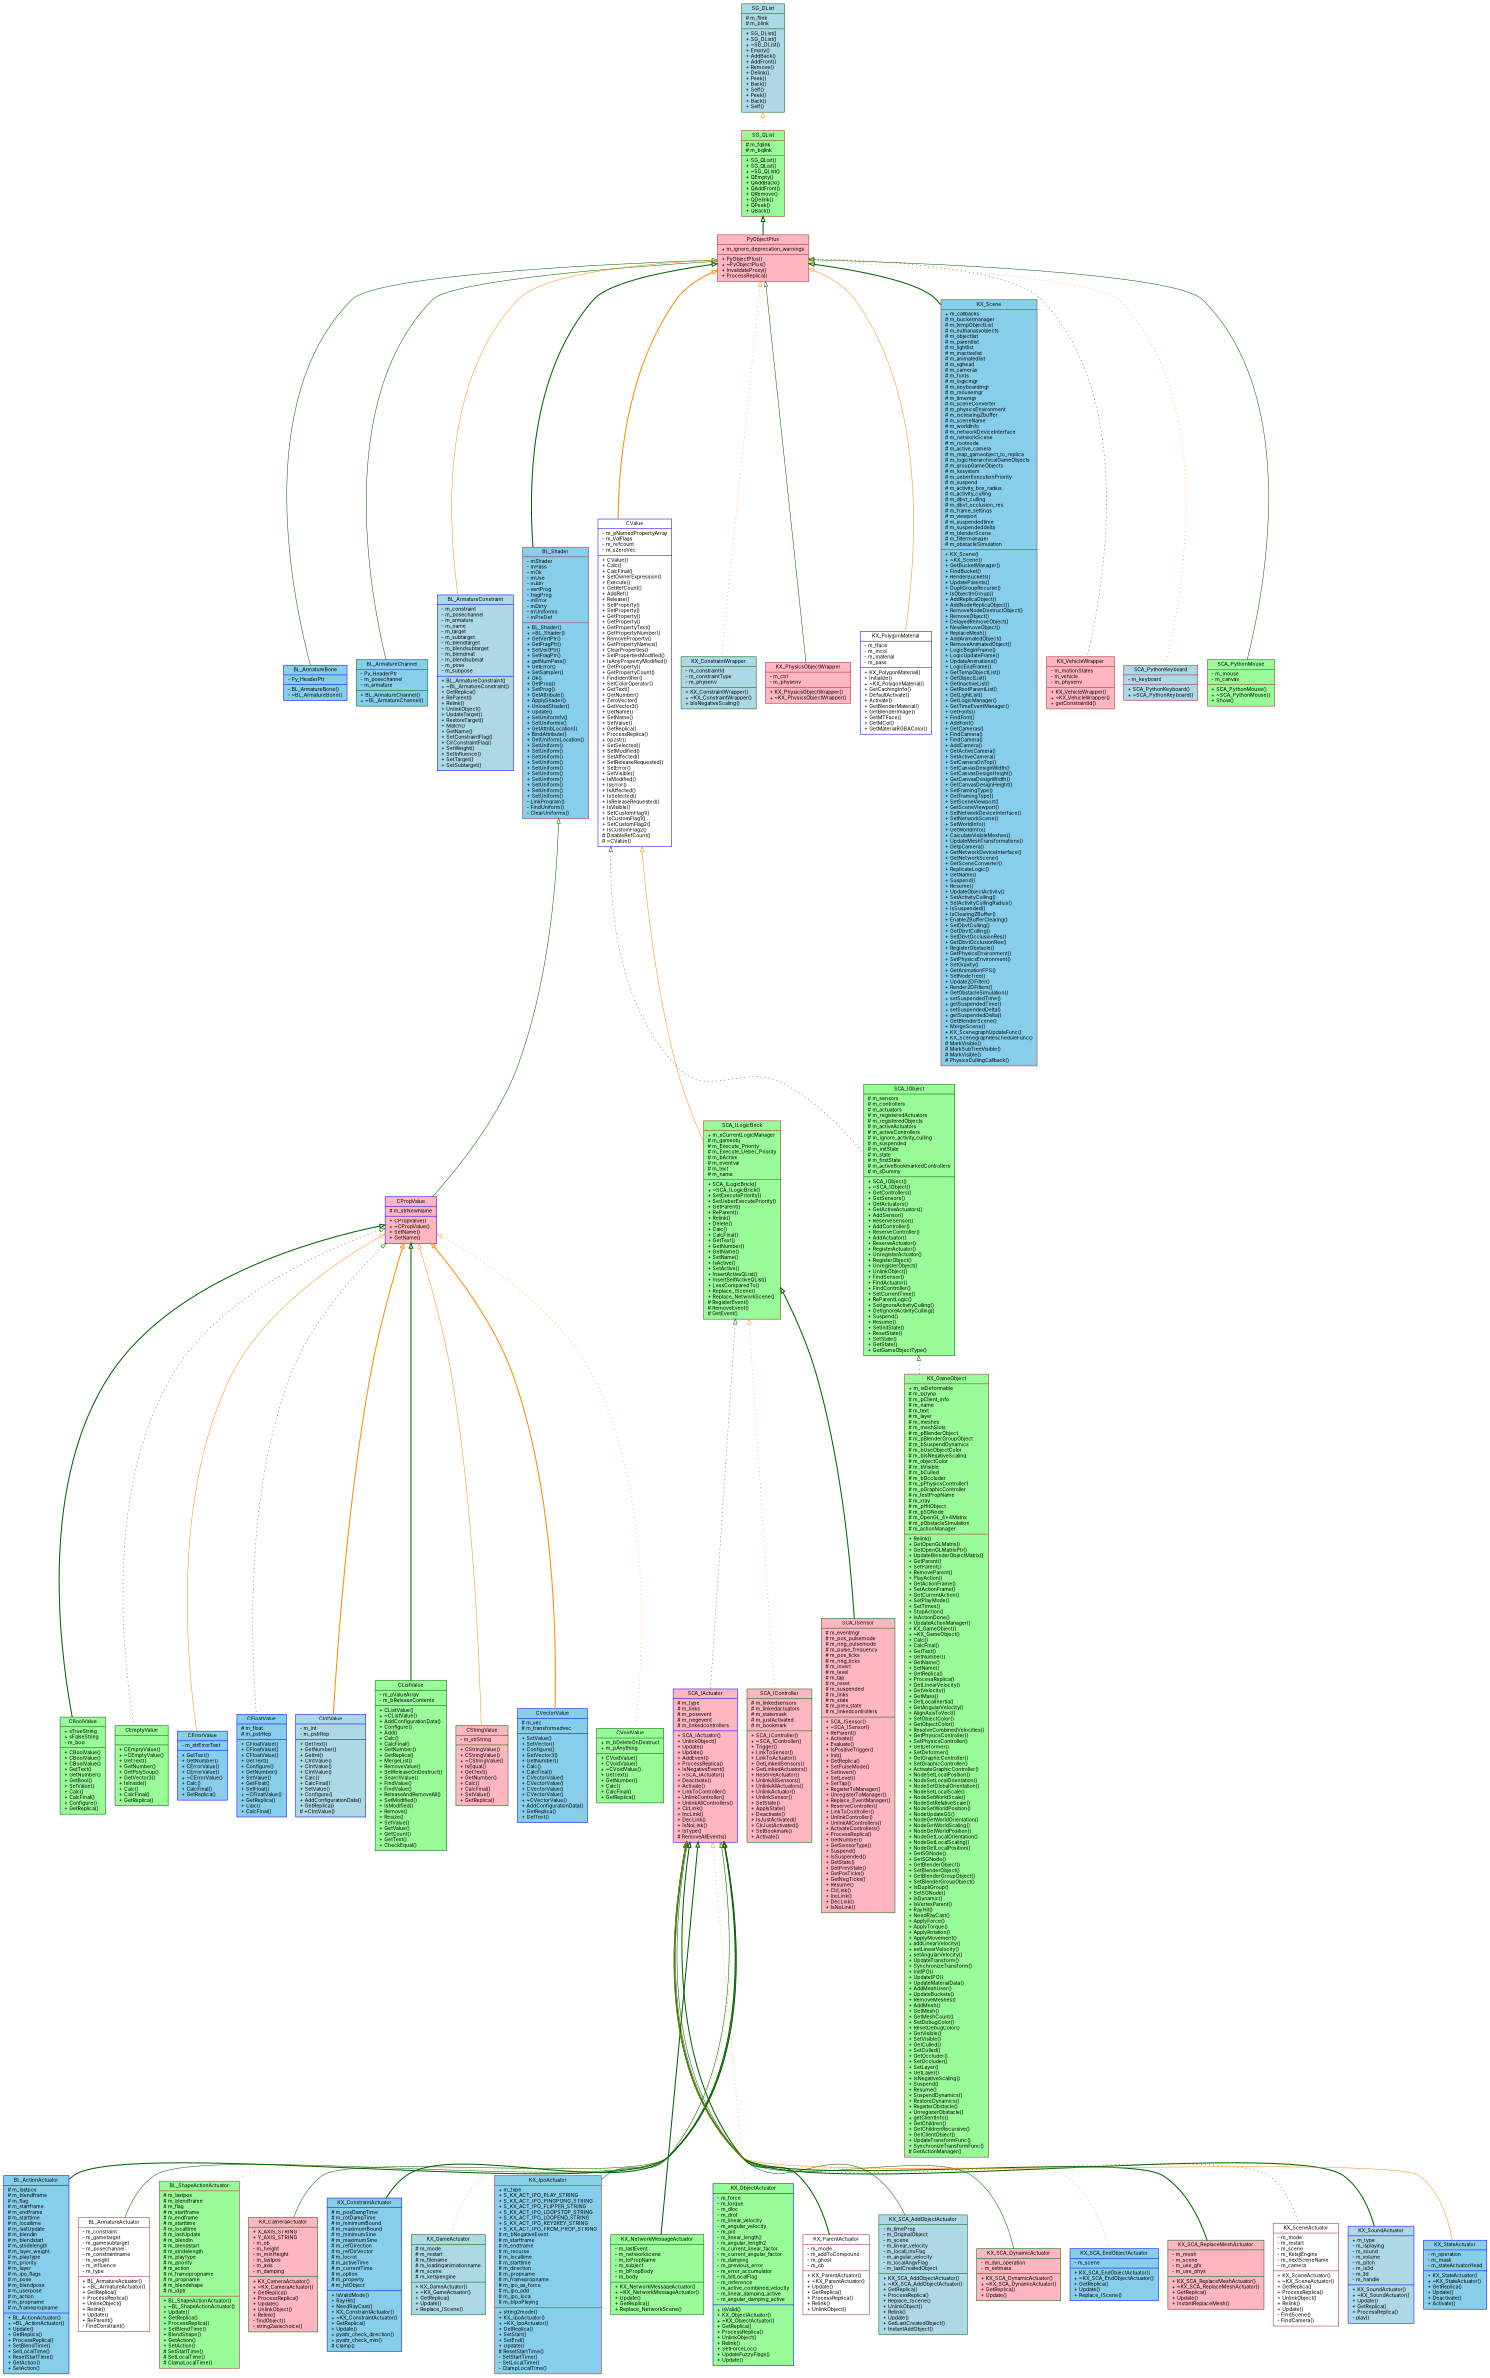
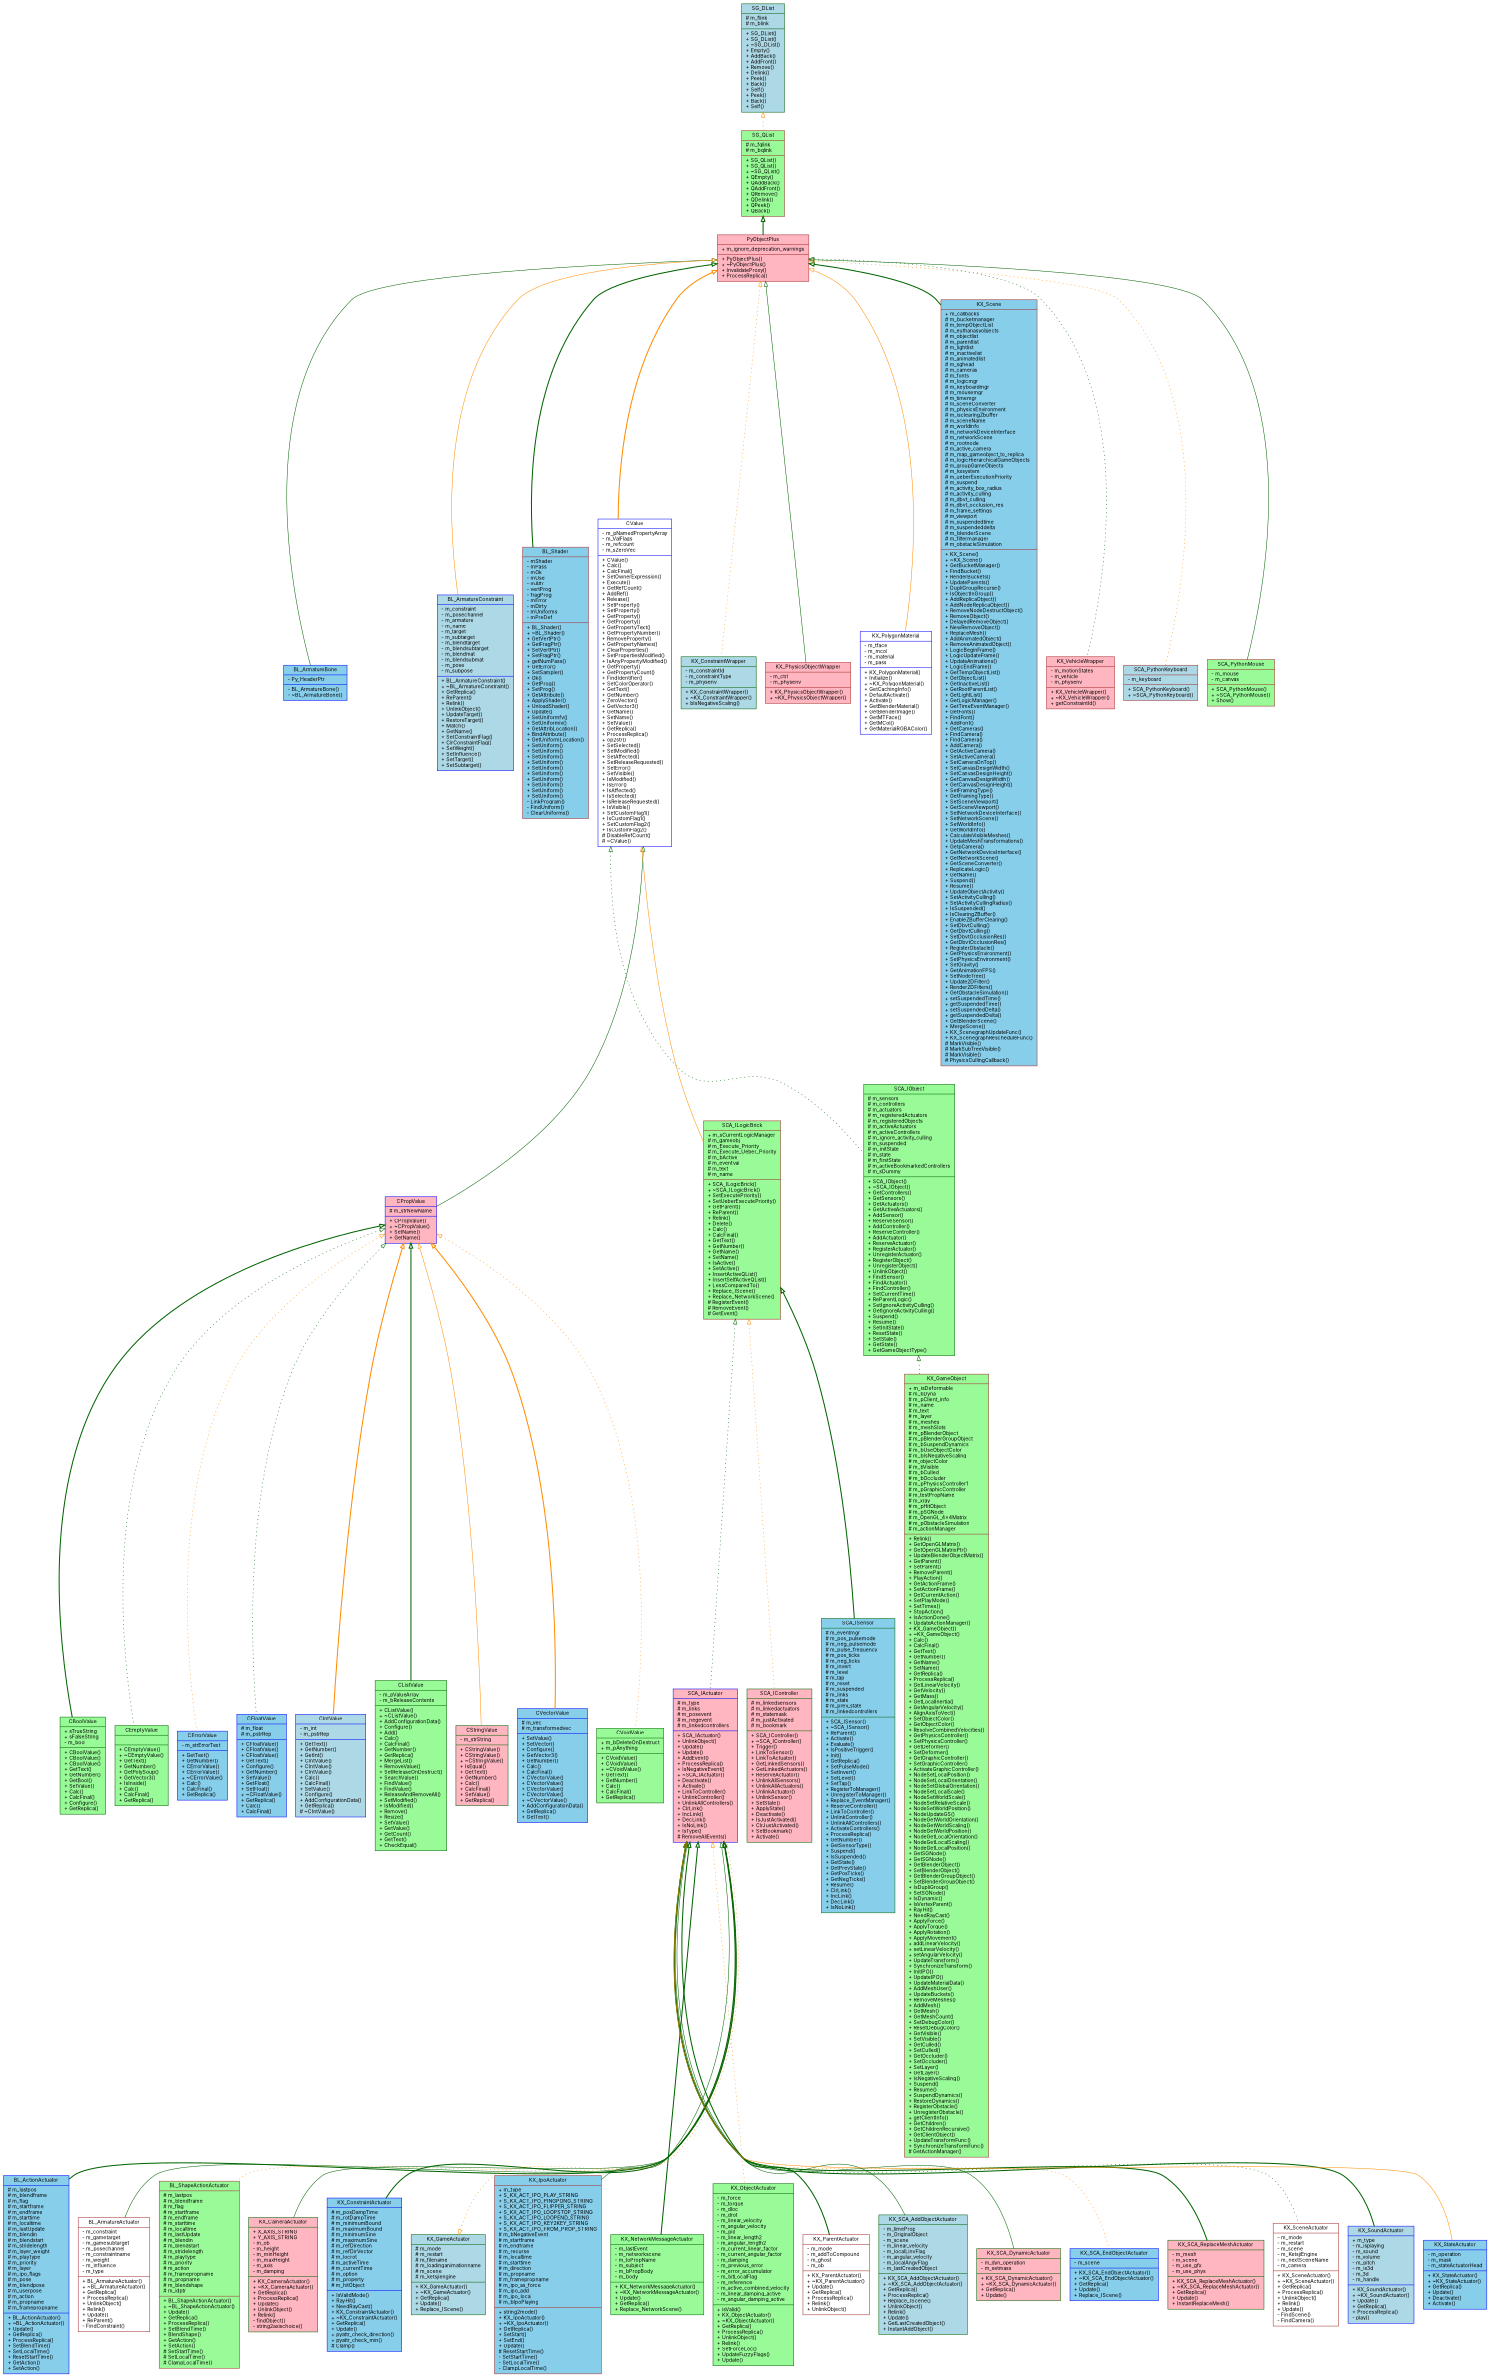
(392, 683) -> none
(531, 1023) -> (595, 1062)
(205, 1449) -> (205, 1449)
(858, 1766) -> (858, 1766)
(687, 2128) -> (681, 2147)
(267, 2260) -> (271, 2260)
(753, 2275) -> (753, 2275)
